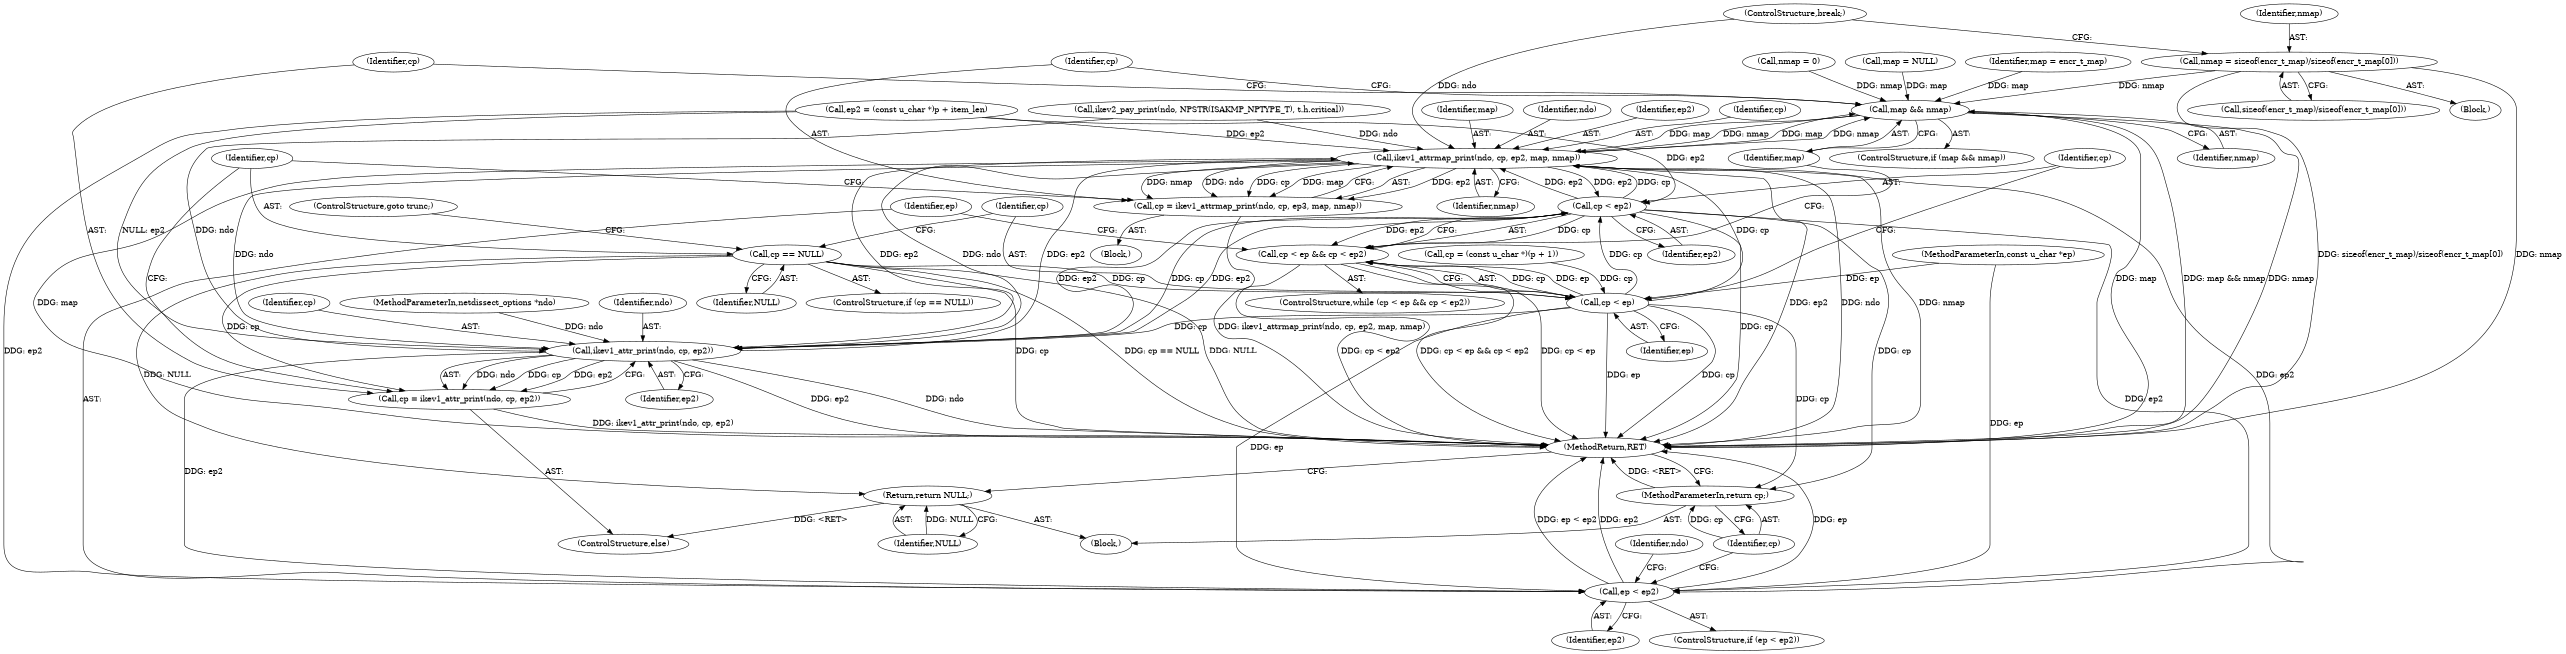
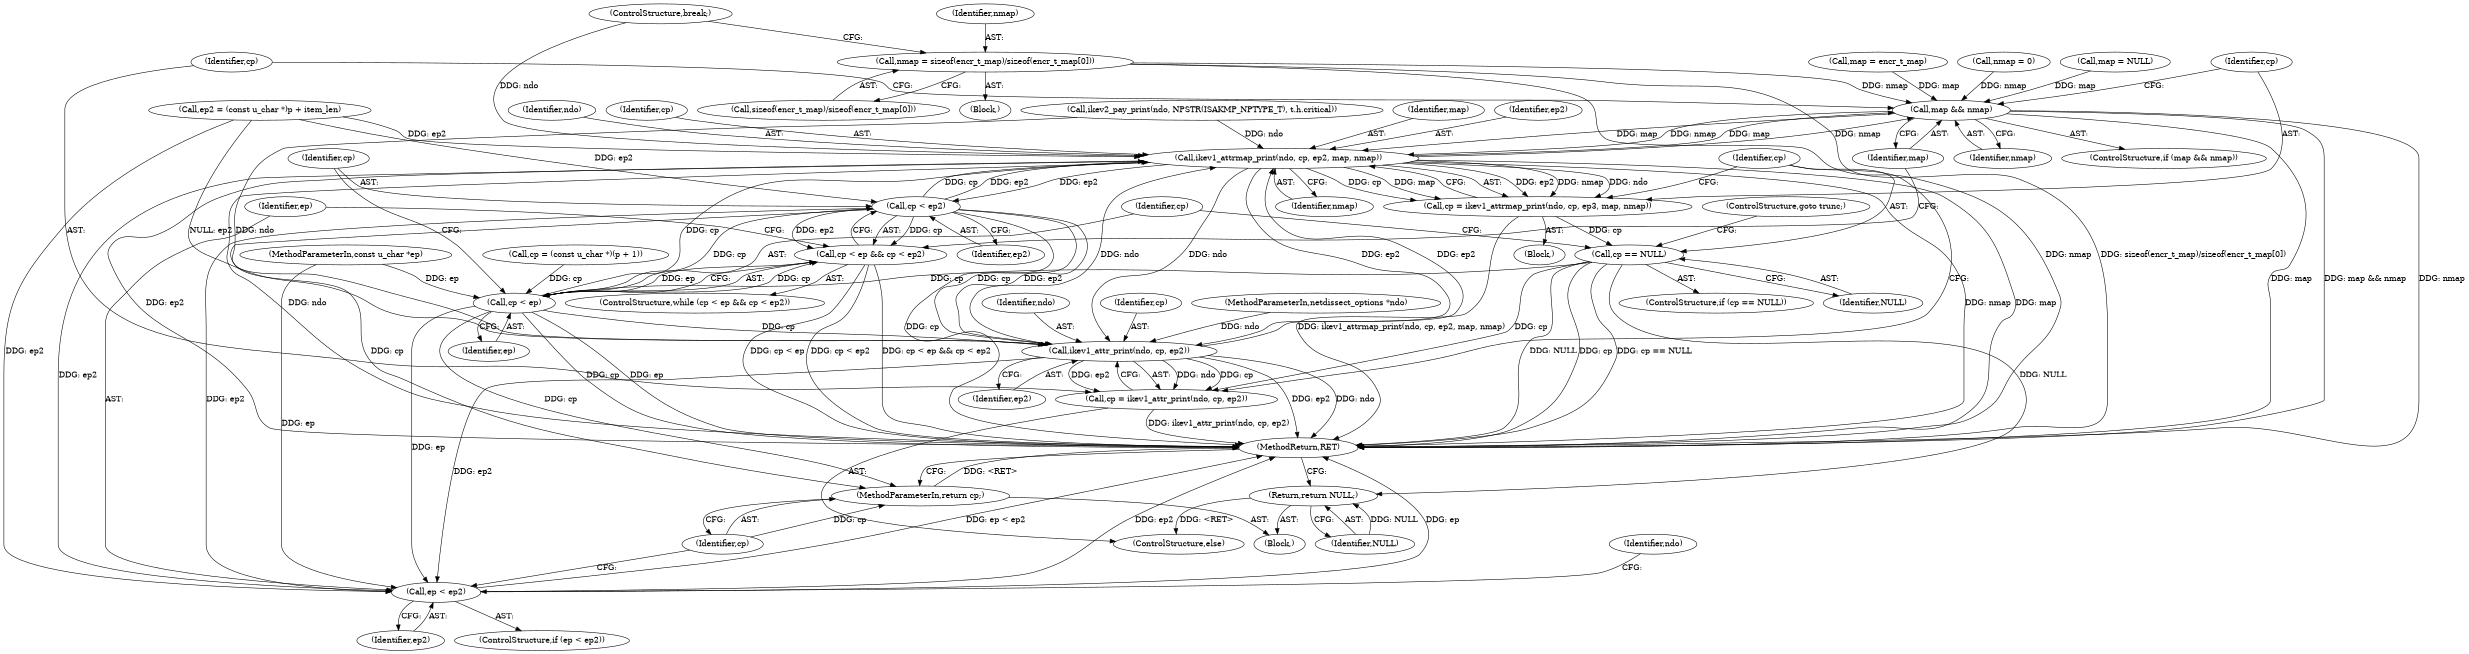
(2048, 62) -> (1878, 62)
none -> (1583, 230)
(1164, 314) -> none
